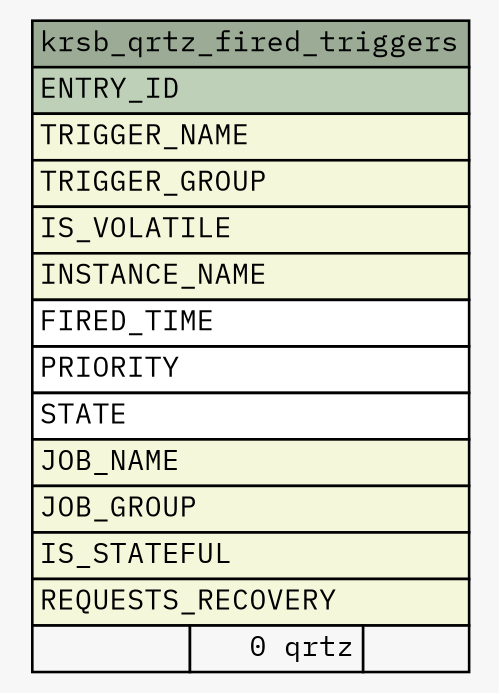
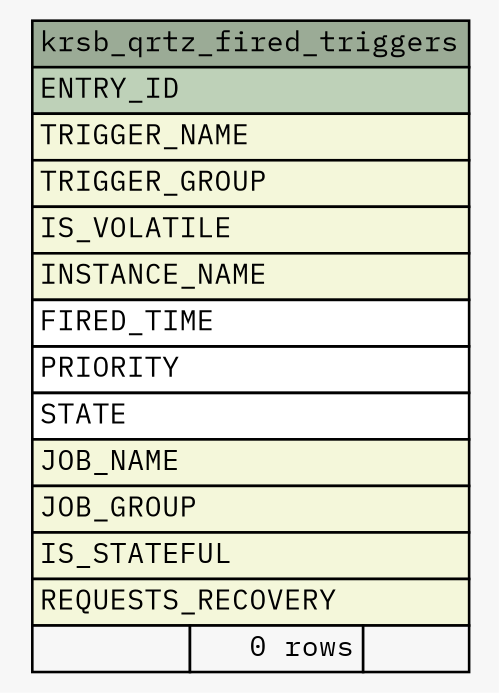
(302, 647) -> (302, 647)
